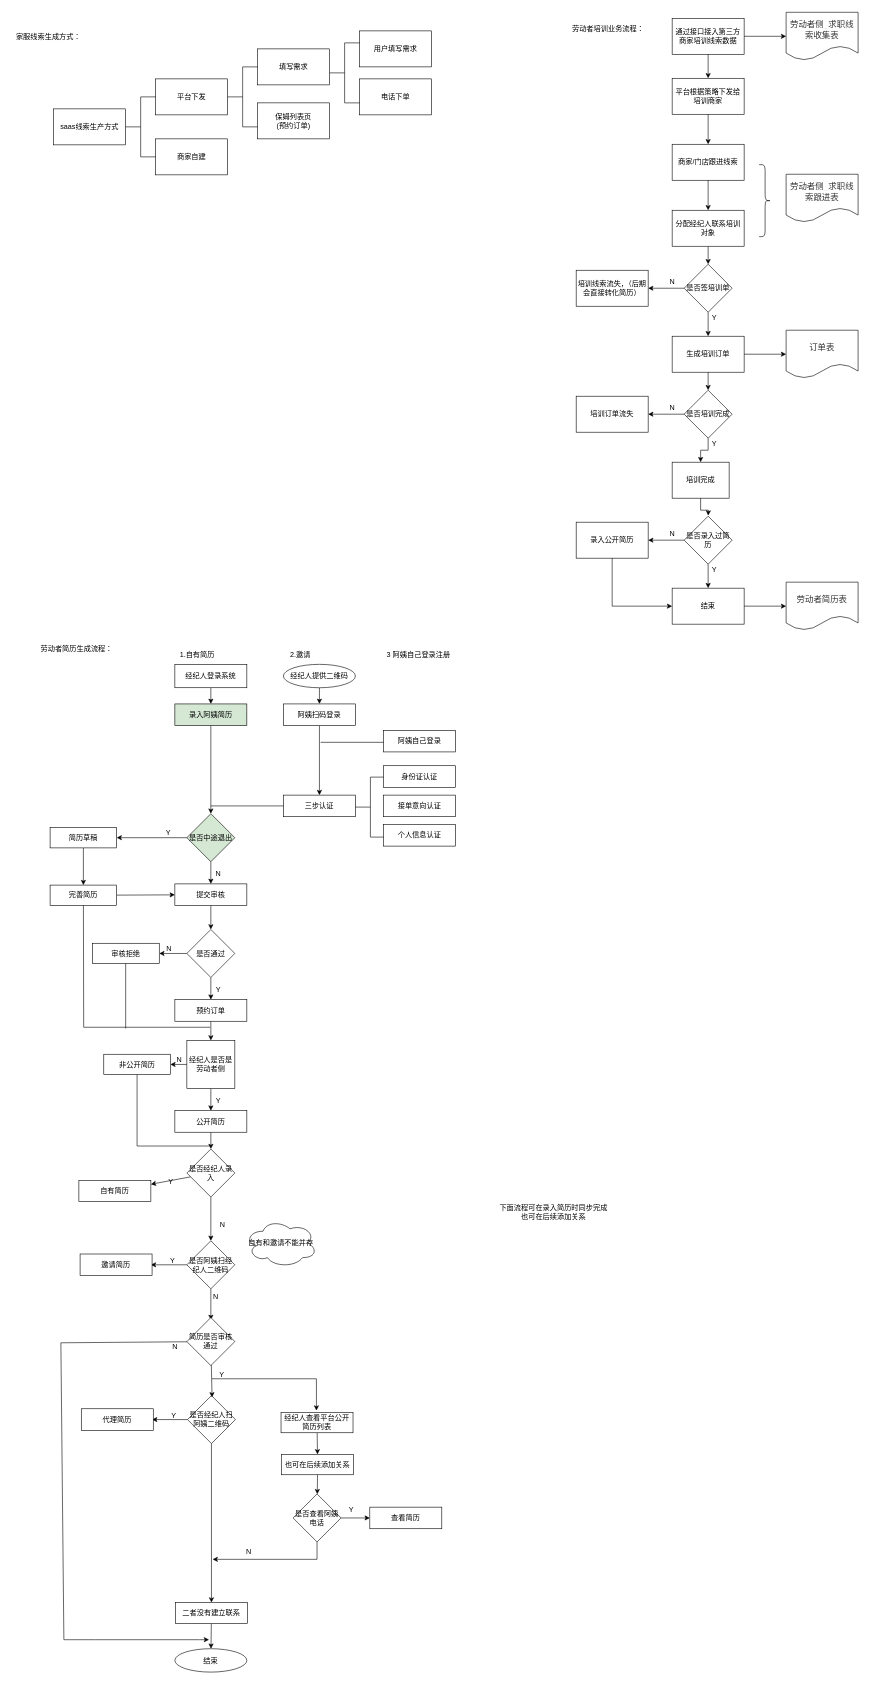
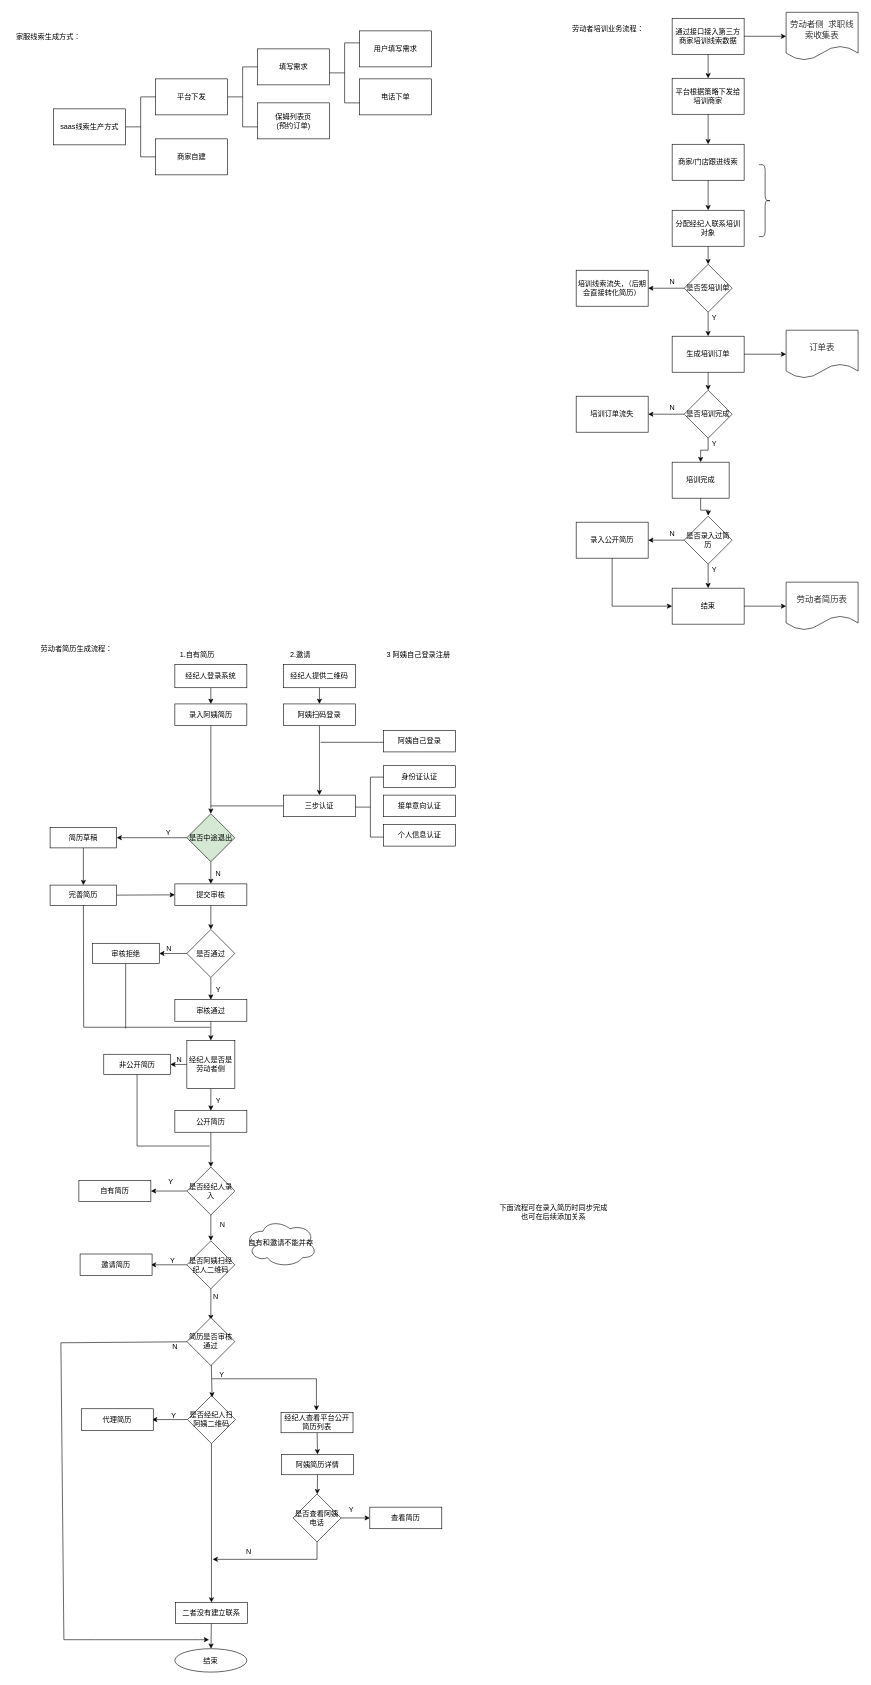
(822, 198) -> none
(320, 676) -> (320, 676)
(211, 715) -> (211, 715)
(211, 1011) -> (211, 1011)
(211, 1173) -> (211, 1191)
(318, 1465) -> (318, 1465)
